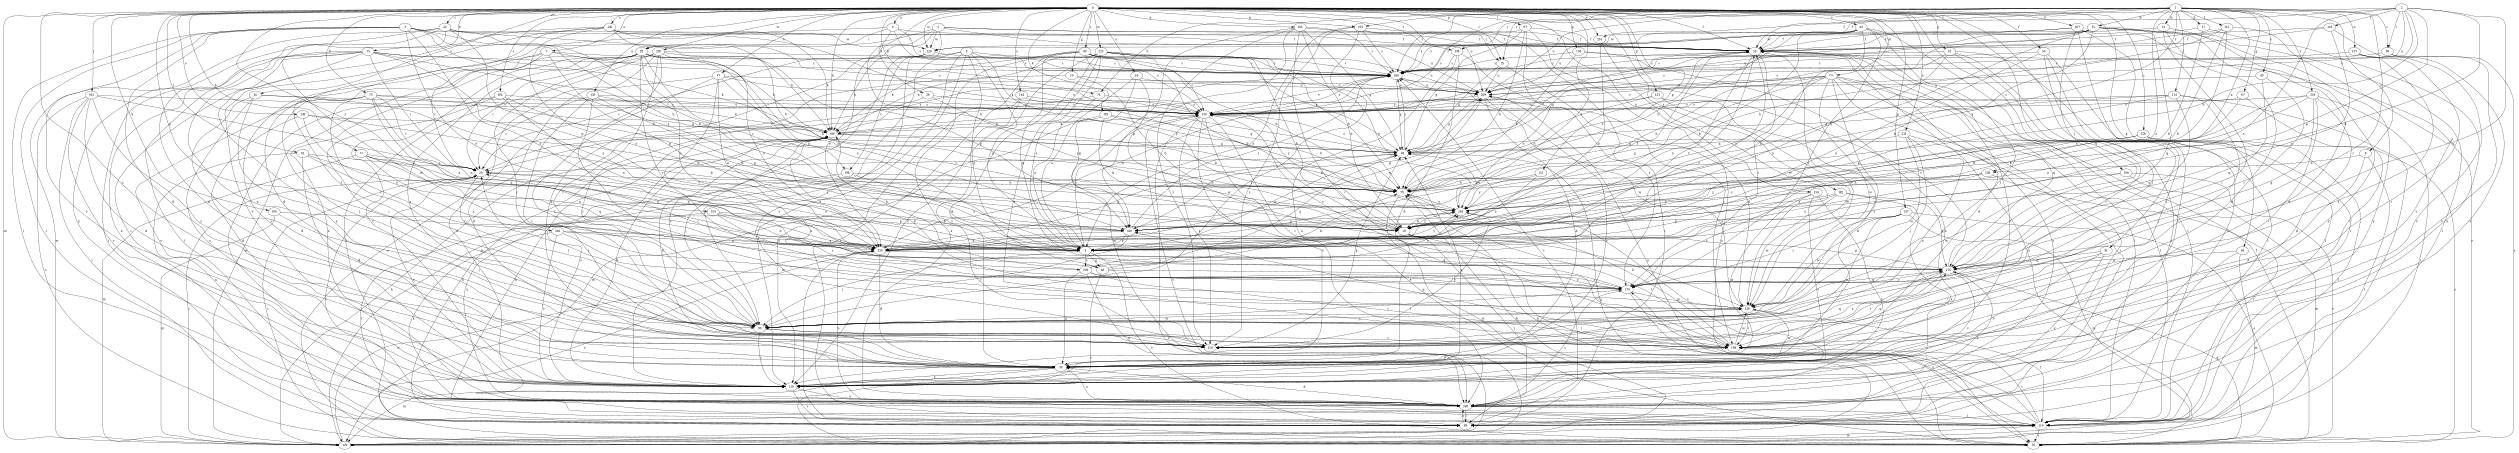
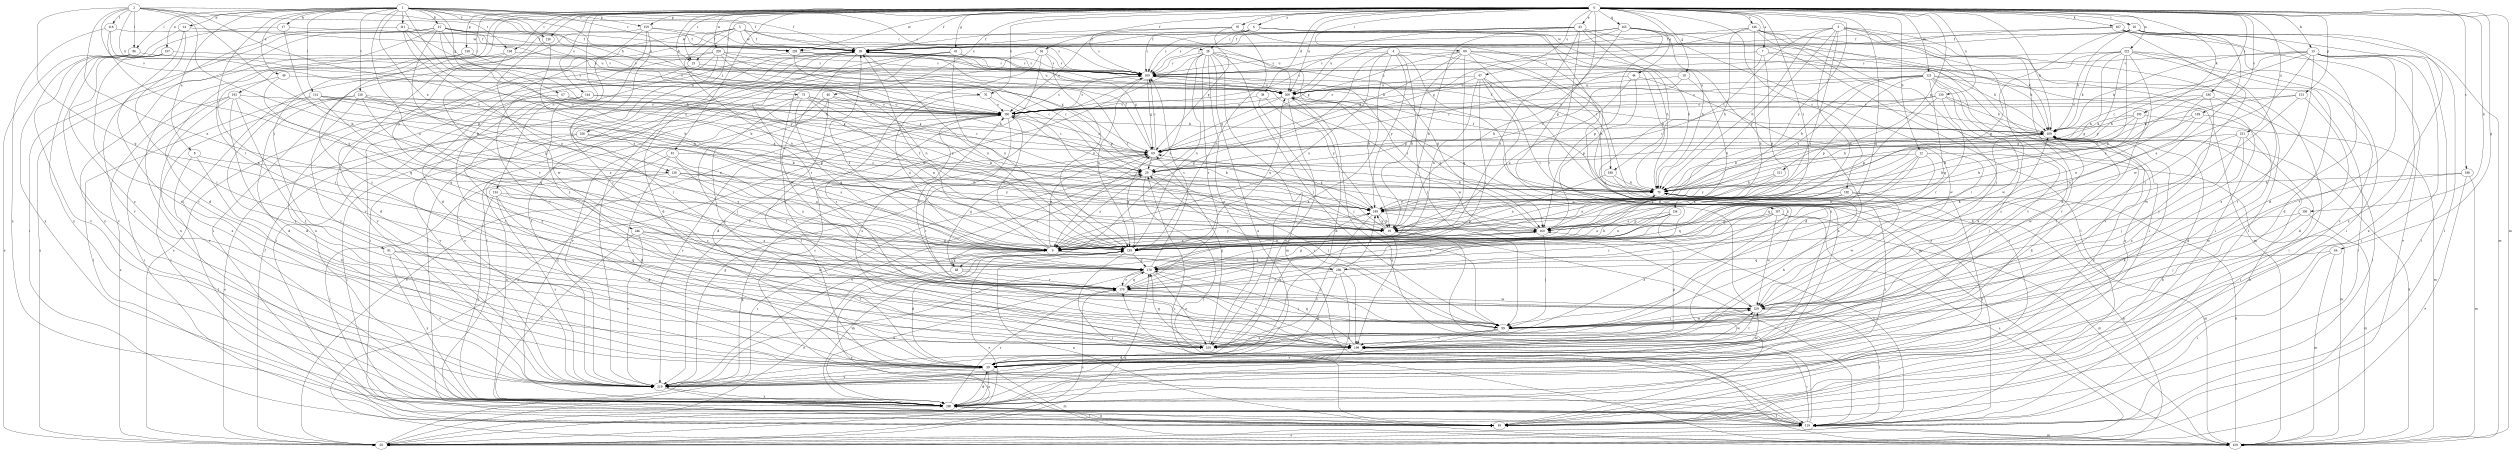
(1329, 166) -> (1419, 143)
(393, 200) -> none
